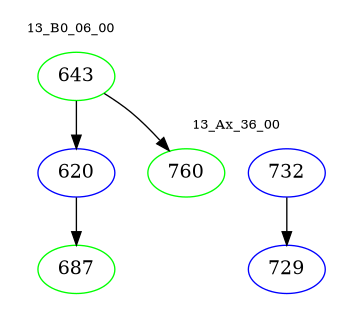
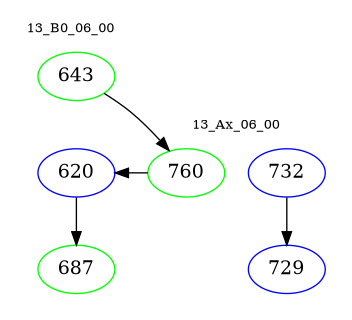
(76, 118) -> (138, 173)
(237, 125) -> (237, 125)
